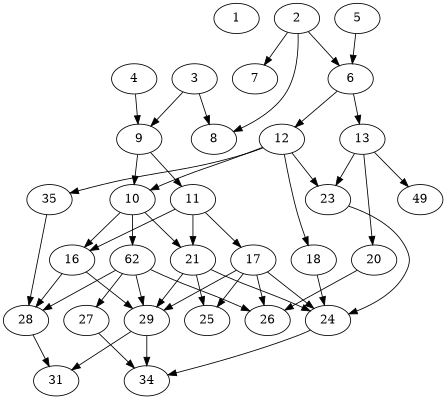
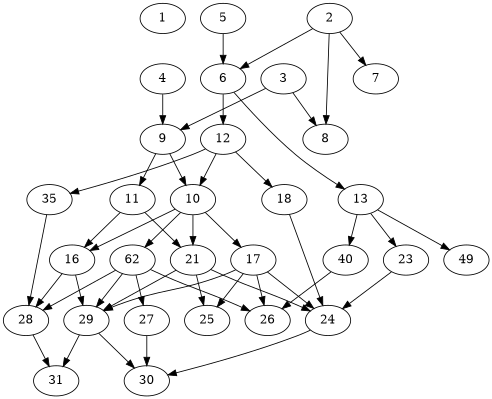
(302, 166) -> none
(220, 227) -> (220, 227)
(374, 260) -> (346, 260)
(147, 381) -> (147, 381)
